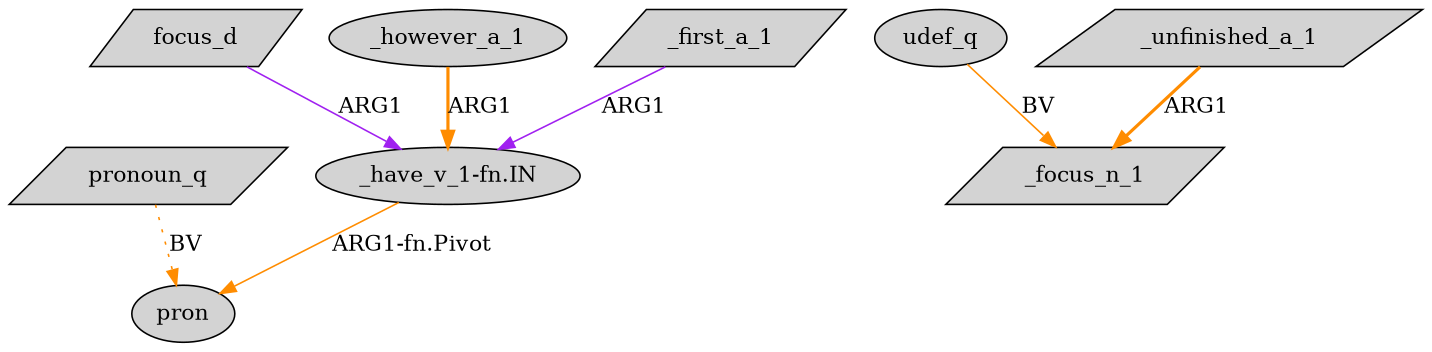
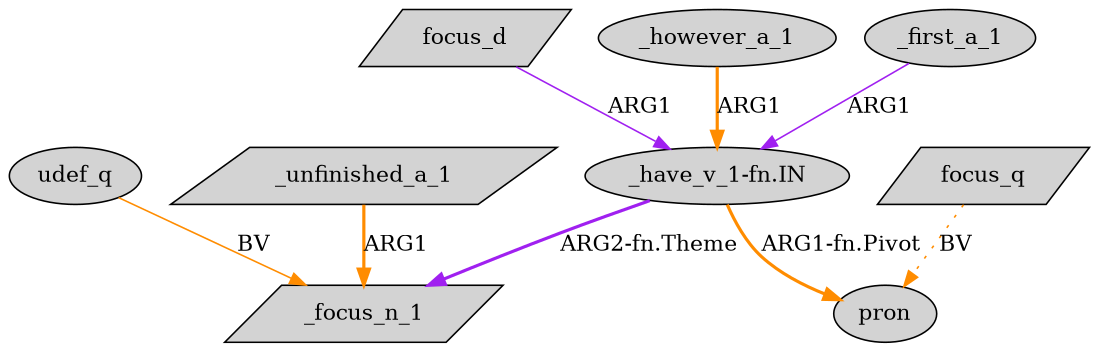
(721, 38) -> (950, 38)
(148, 176) -> (983, 176)
none -> (546, 238)
(317, 244) -> (766, 260)
